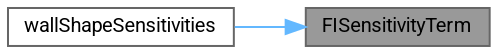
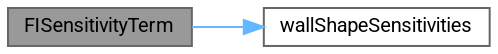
(260, 27) -> (218, 27)
